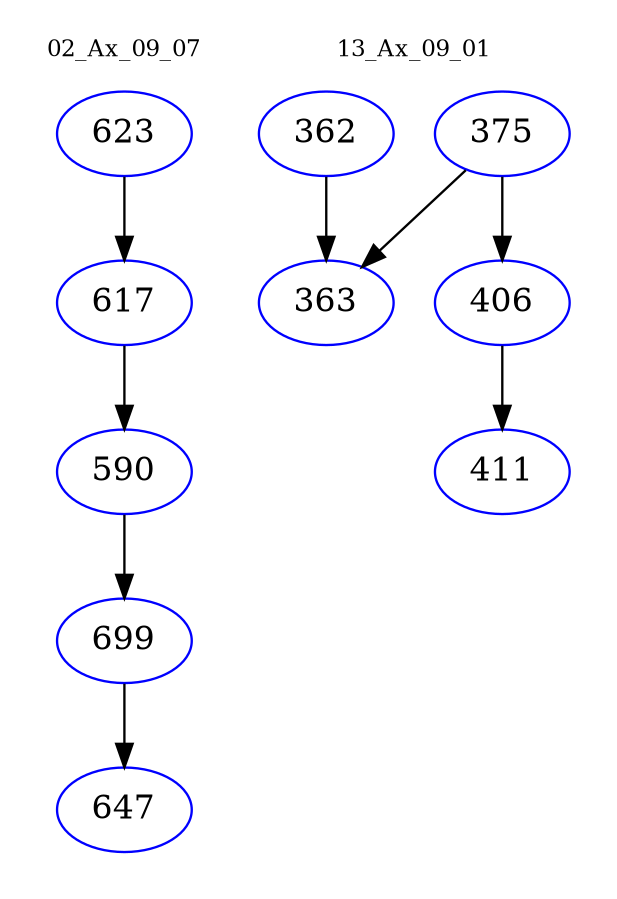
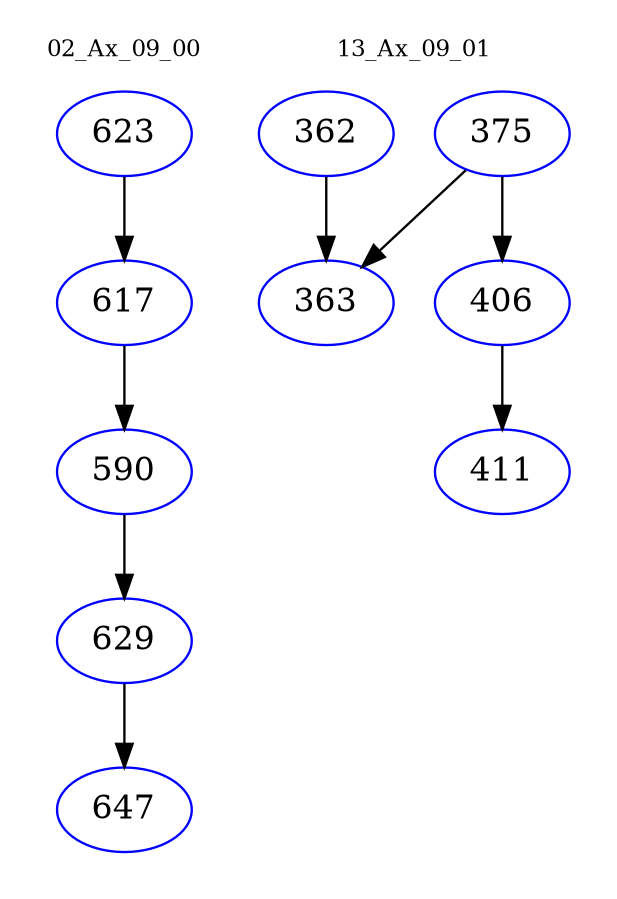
(124, 50) -> (124, 50)
(124, 641) -> (124, 641)
